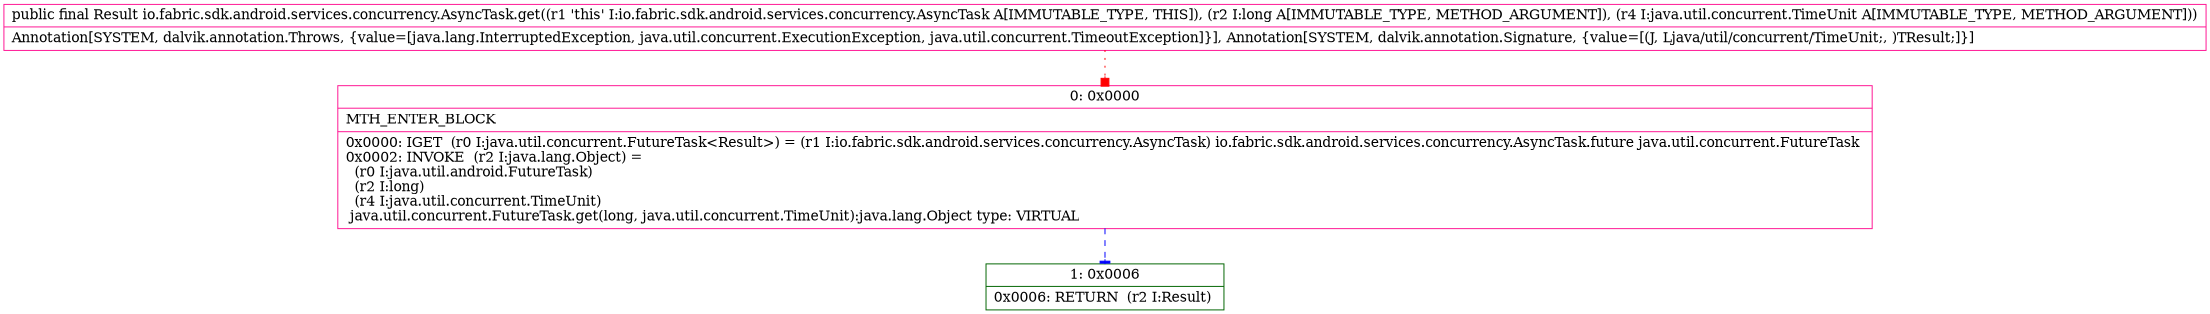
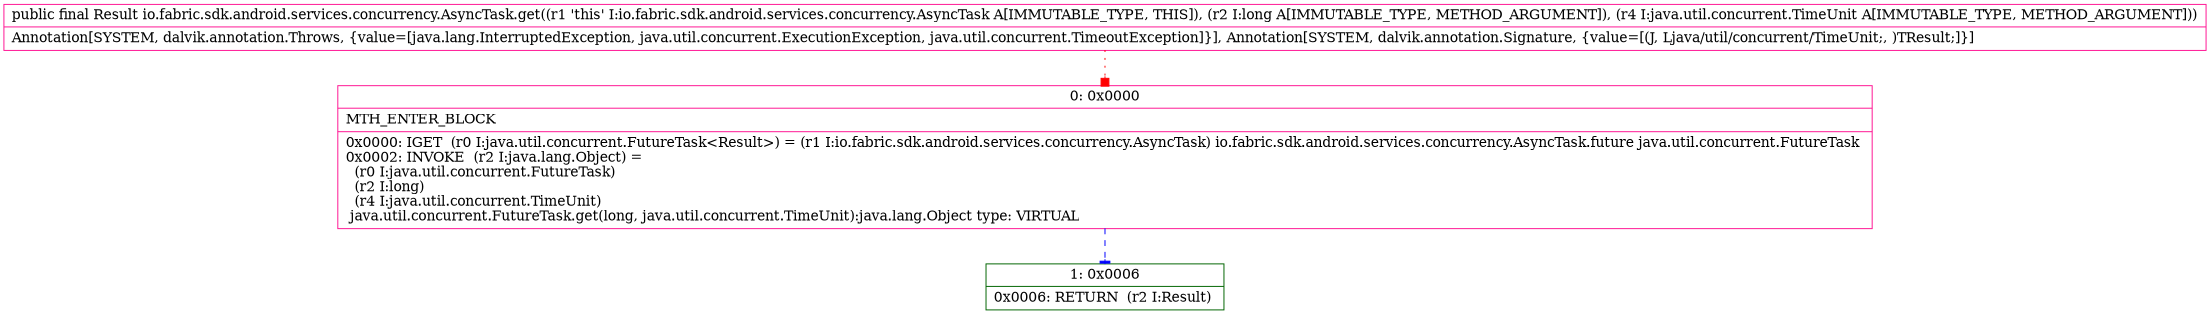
(470, 172) -> (481, 172)
